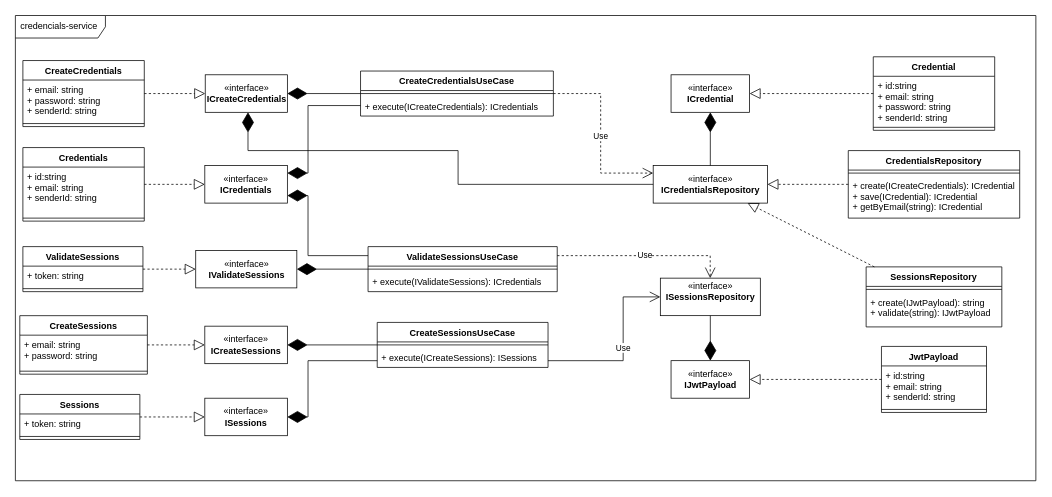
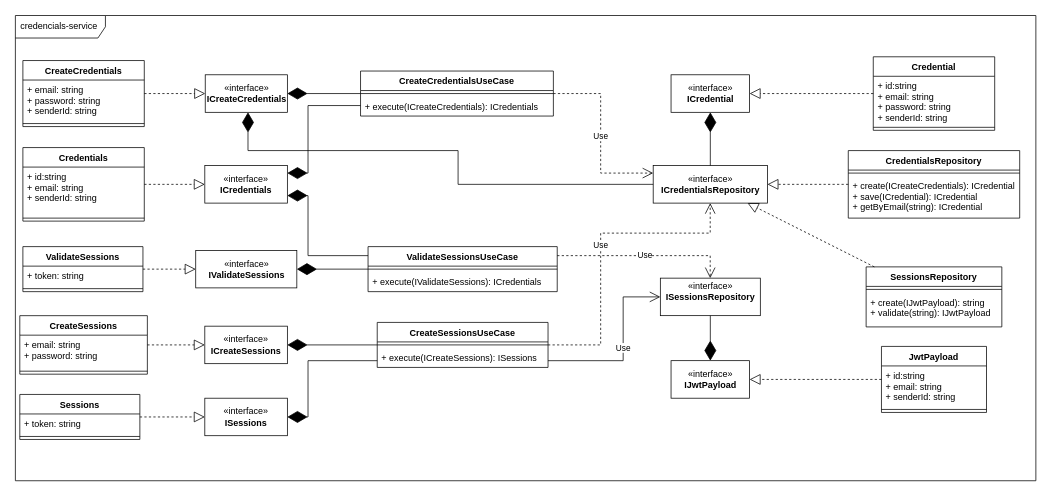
none -> (600, 246)
